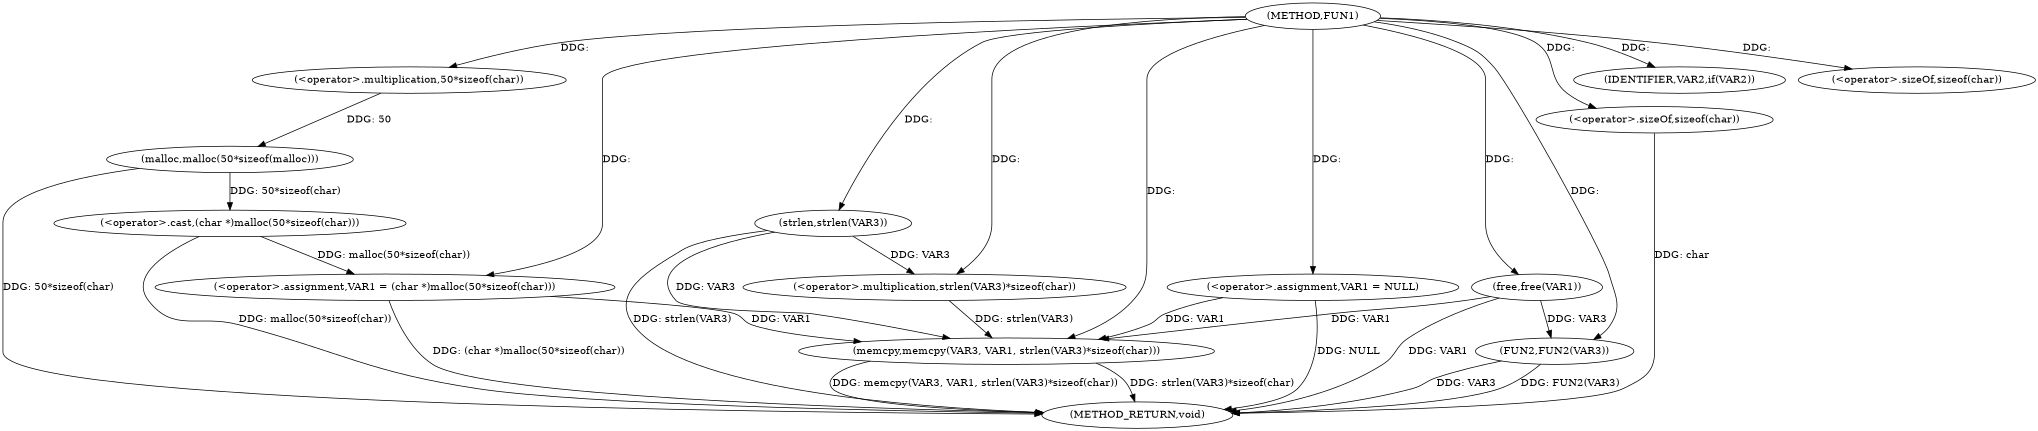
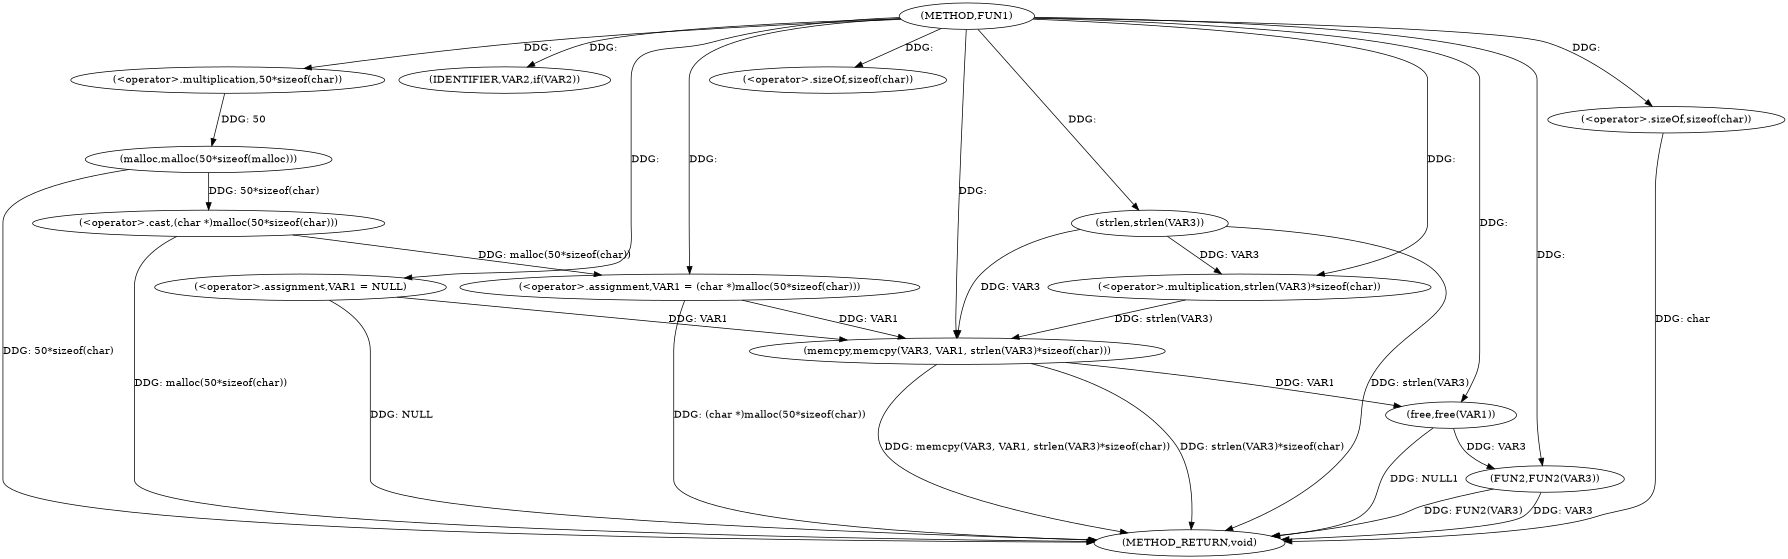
(1300, 317) -> (1230, 382)
(1439, 351) -> (1425, 479)
